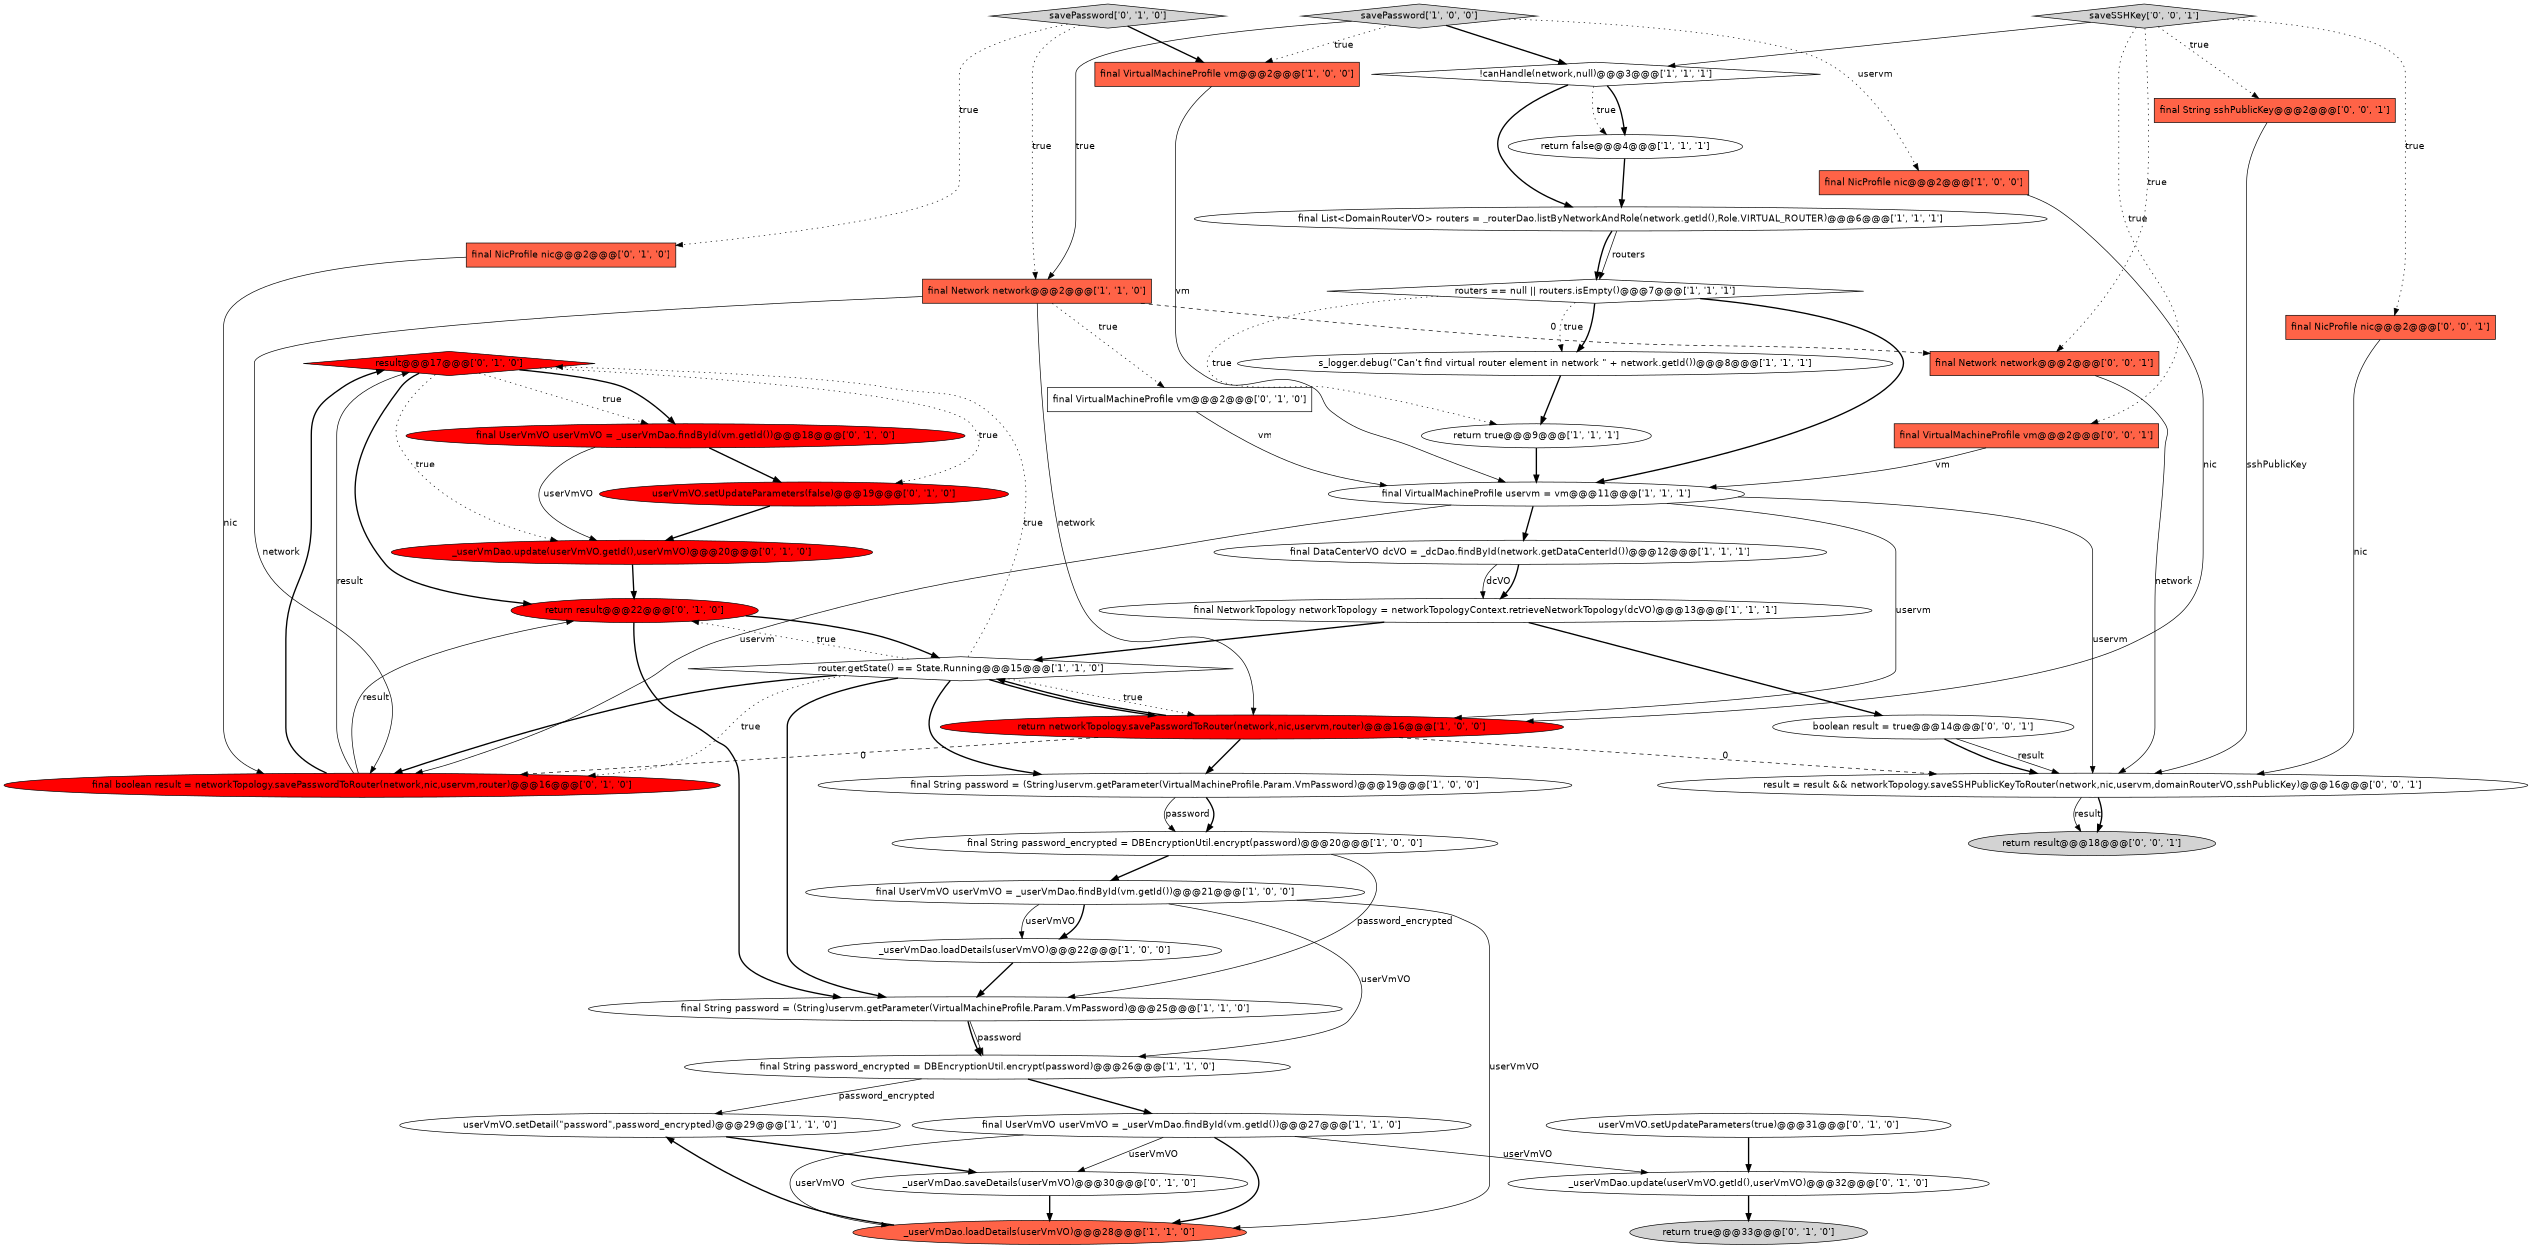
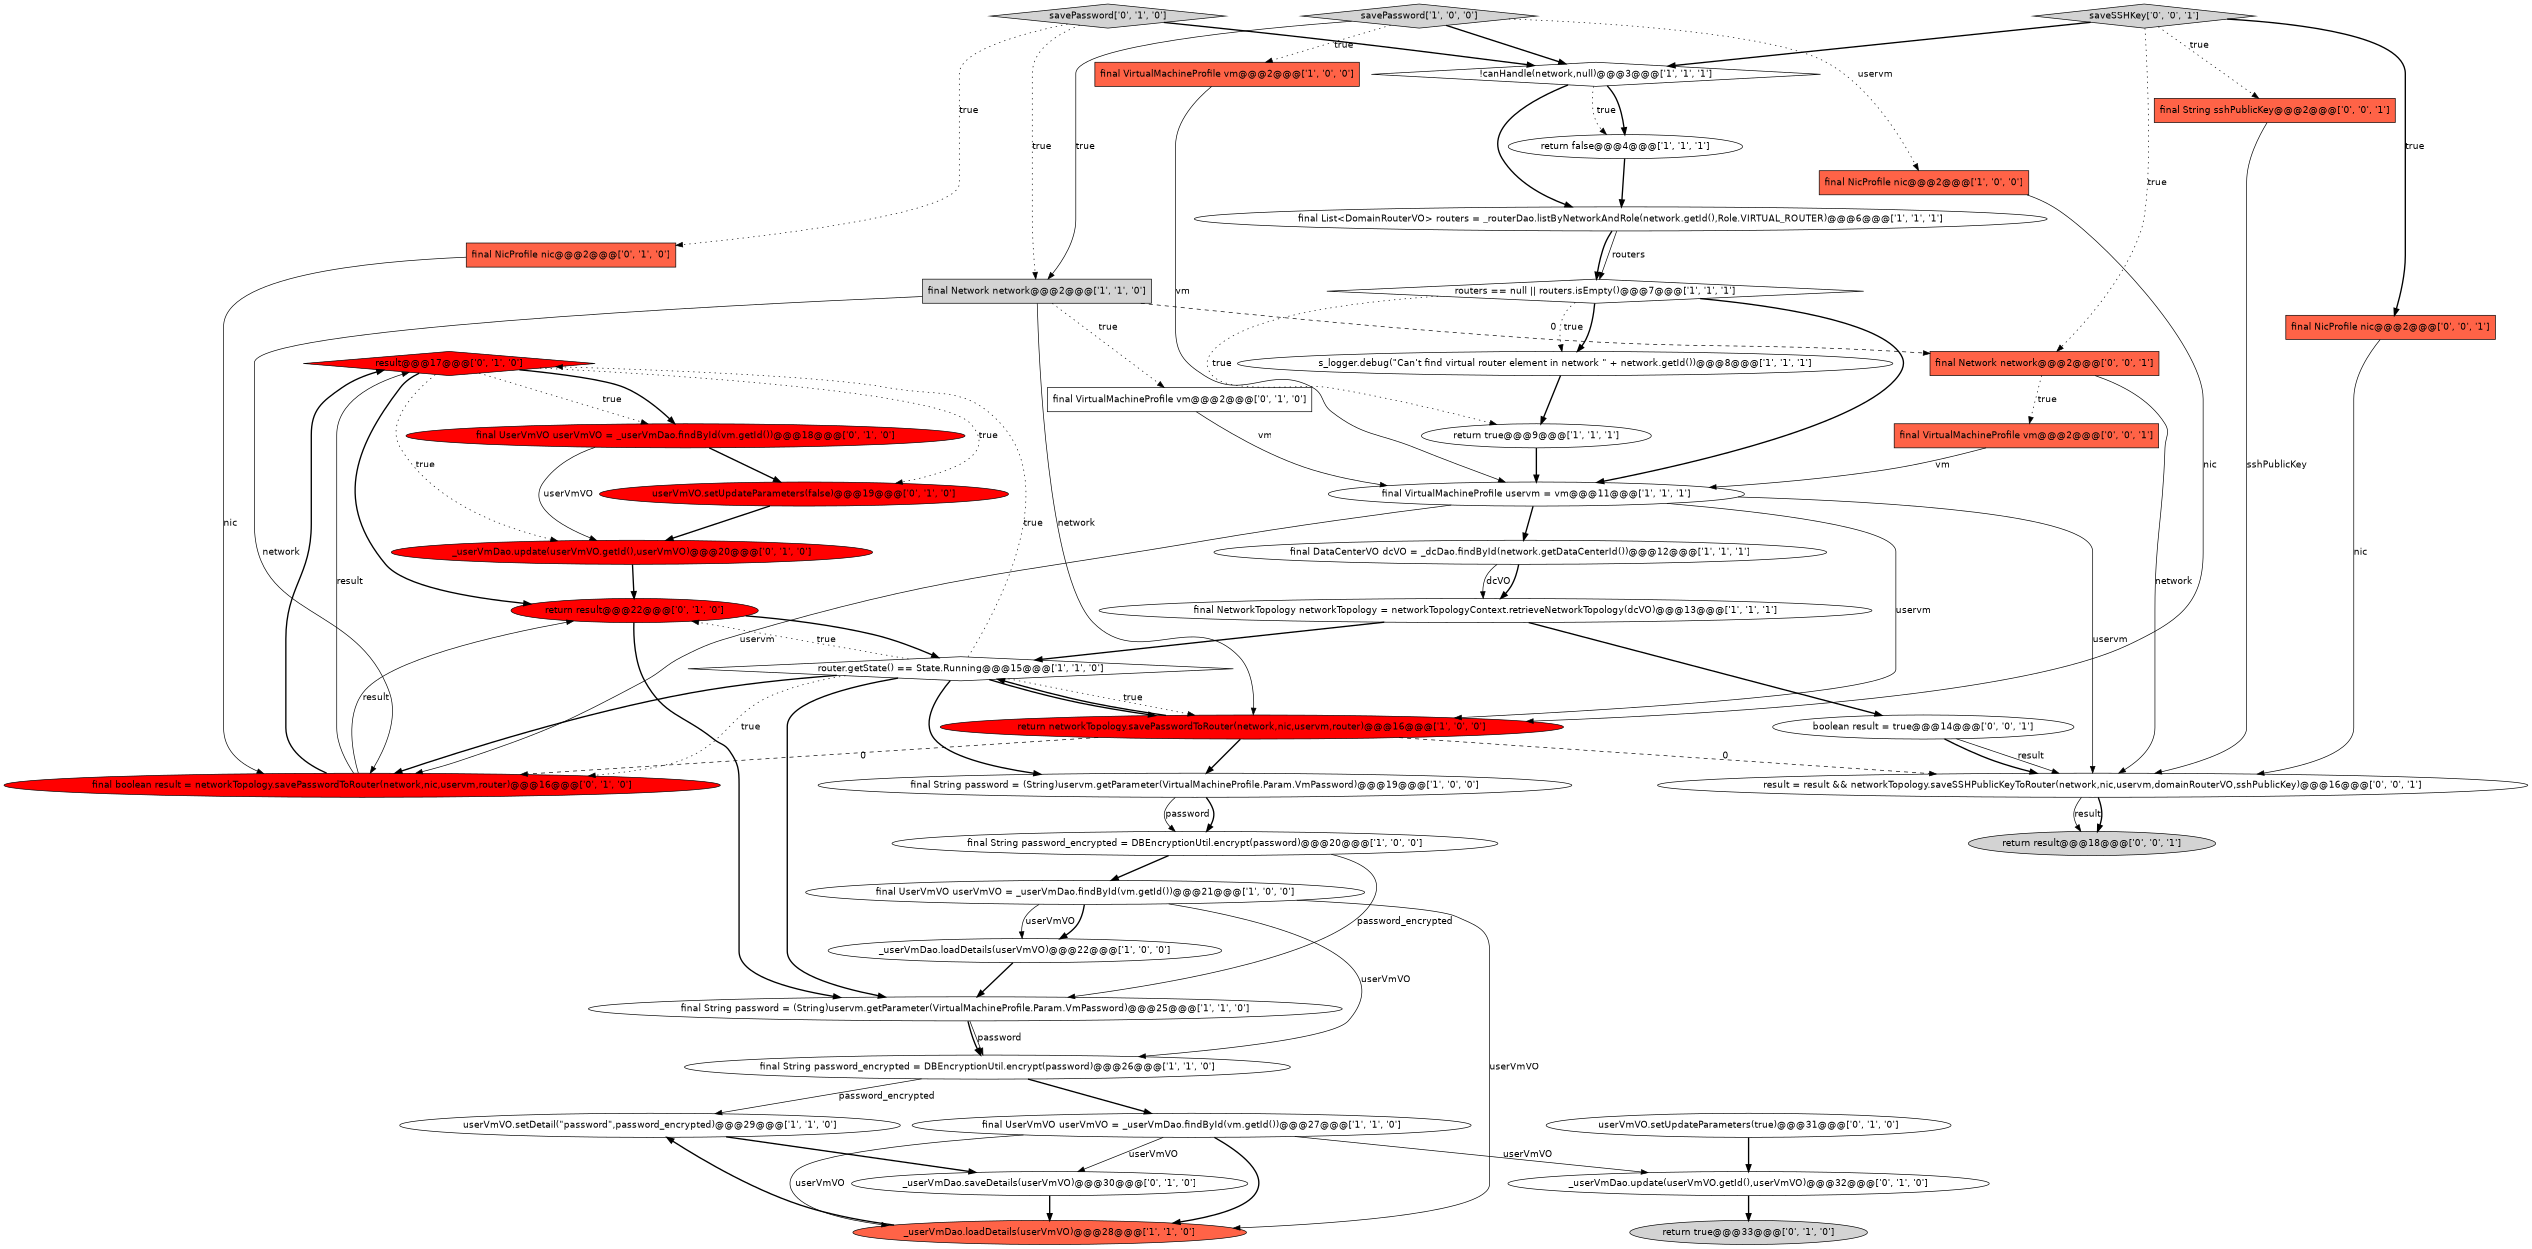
(1155, 39) -> (1355, 43)
(1883, 44) -> (1883, 44)
(2405, 94) -> (2405, 94)
(2131, 236) -> (2036, 396)
(1037, 291) -> (1037, 291)
